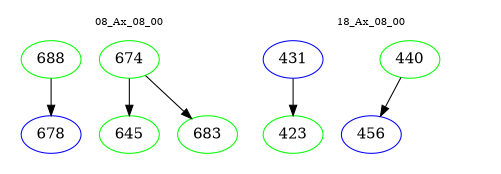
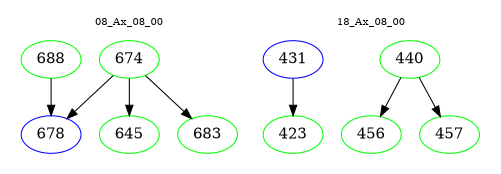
none -> (94, 94)
(371, 135) -> (371, 135)
none -> (450, 135)
